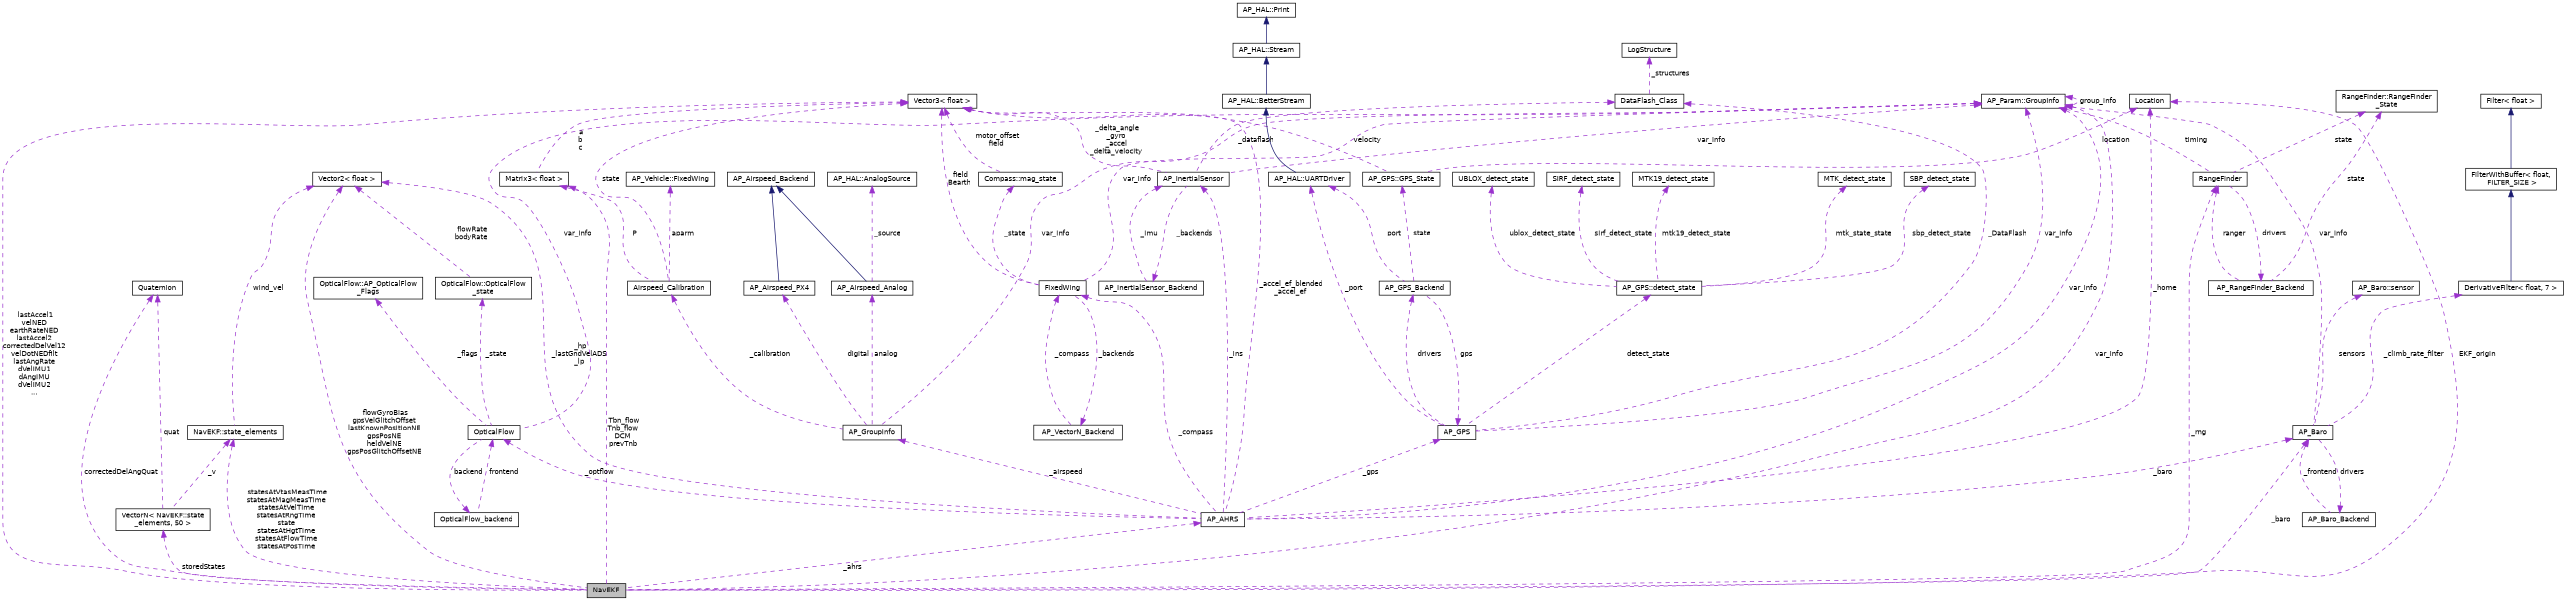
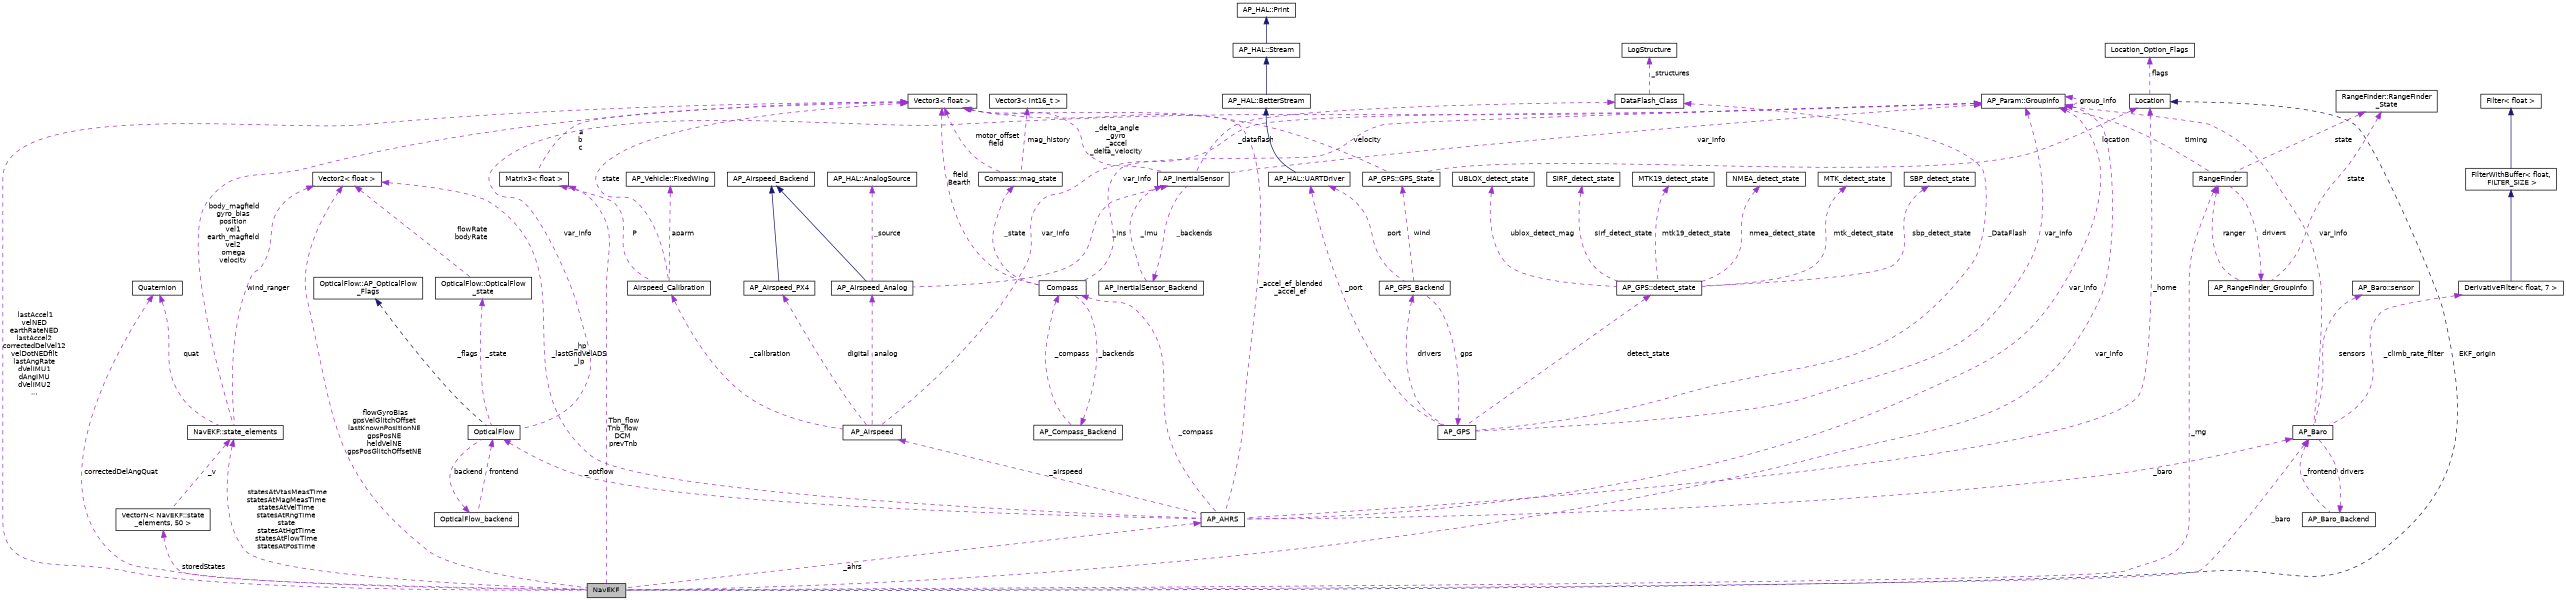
none -> (2150, 50)
none -> (1028, 101)
none -> (434, 141)
none -> (1766, 179)
(1421, 234) -> (1421, 234)
(1542, 234) -> (1542, 234)
(1863, 234) -> (1863, 234)
(267, 288) -> (267, 288)
(1063, 288) -> (1063, 288)
(2261, 288) -> (2261, 288)
(1227, 350) -> (1056, 271)
(430, 368) -> (430, 368)
(160, 406) -> (171, 374)
(872, 433) -> (872, 433)
(1078, 433) -> (1078, 433)
(1336, 477) -> none
(2256, 572) -> (2256, 572)
